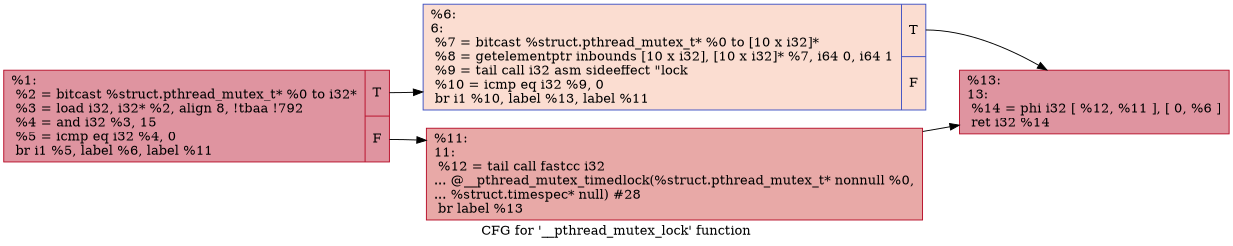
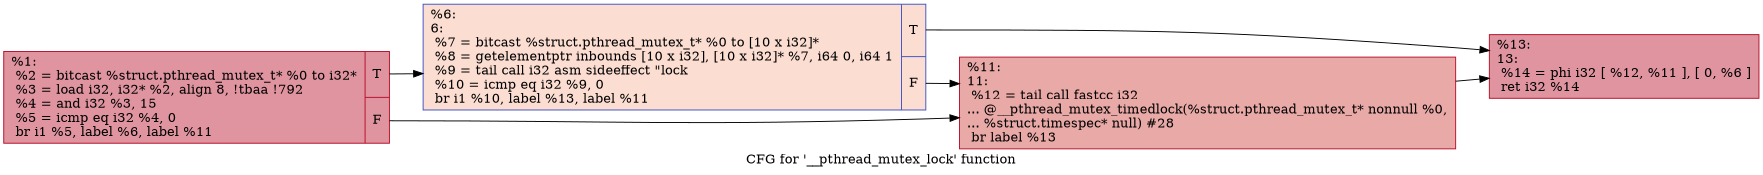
none -> (938, 83)
